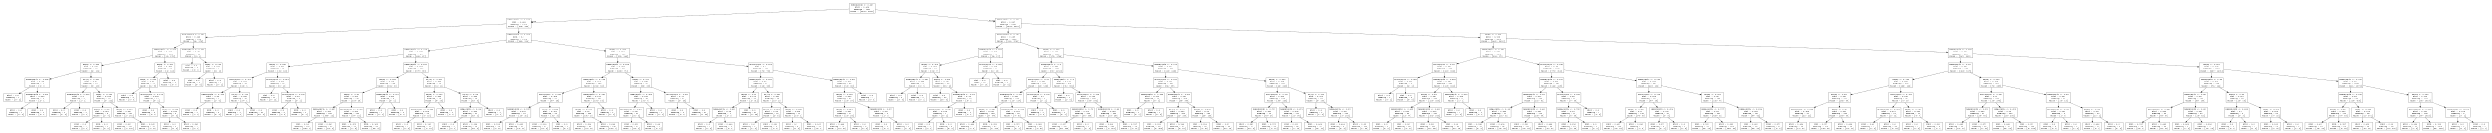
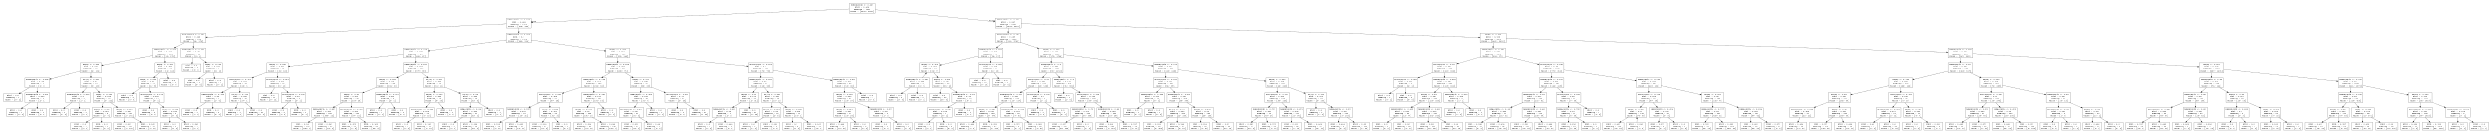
(923, 75) -> (924, 76)
(980, 83) -> (980, 83)
(1635, 119) -> (1637, 121)
